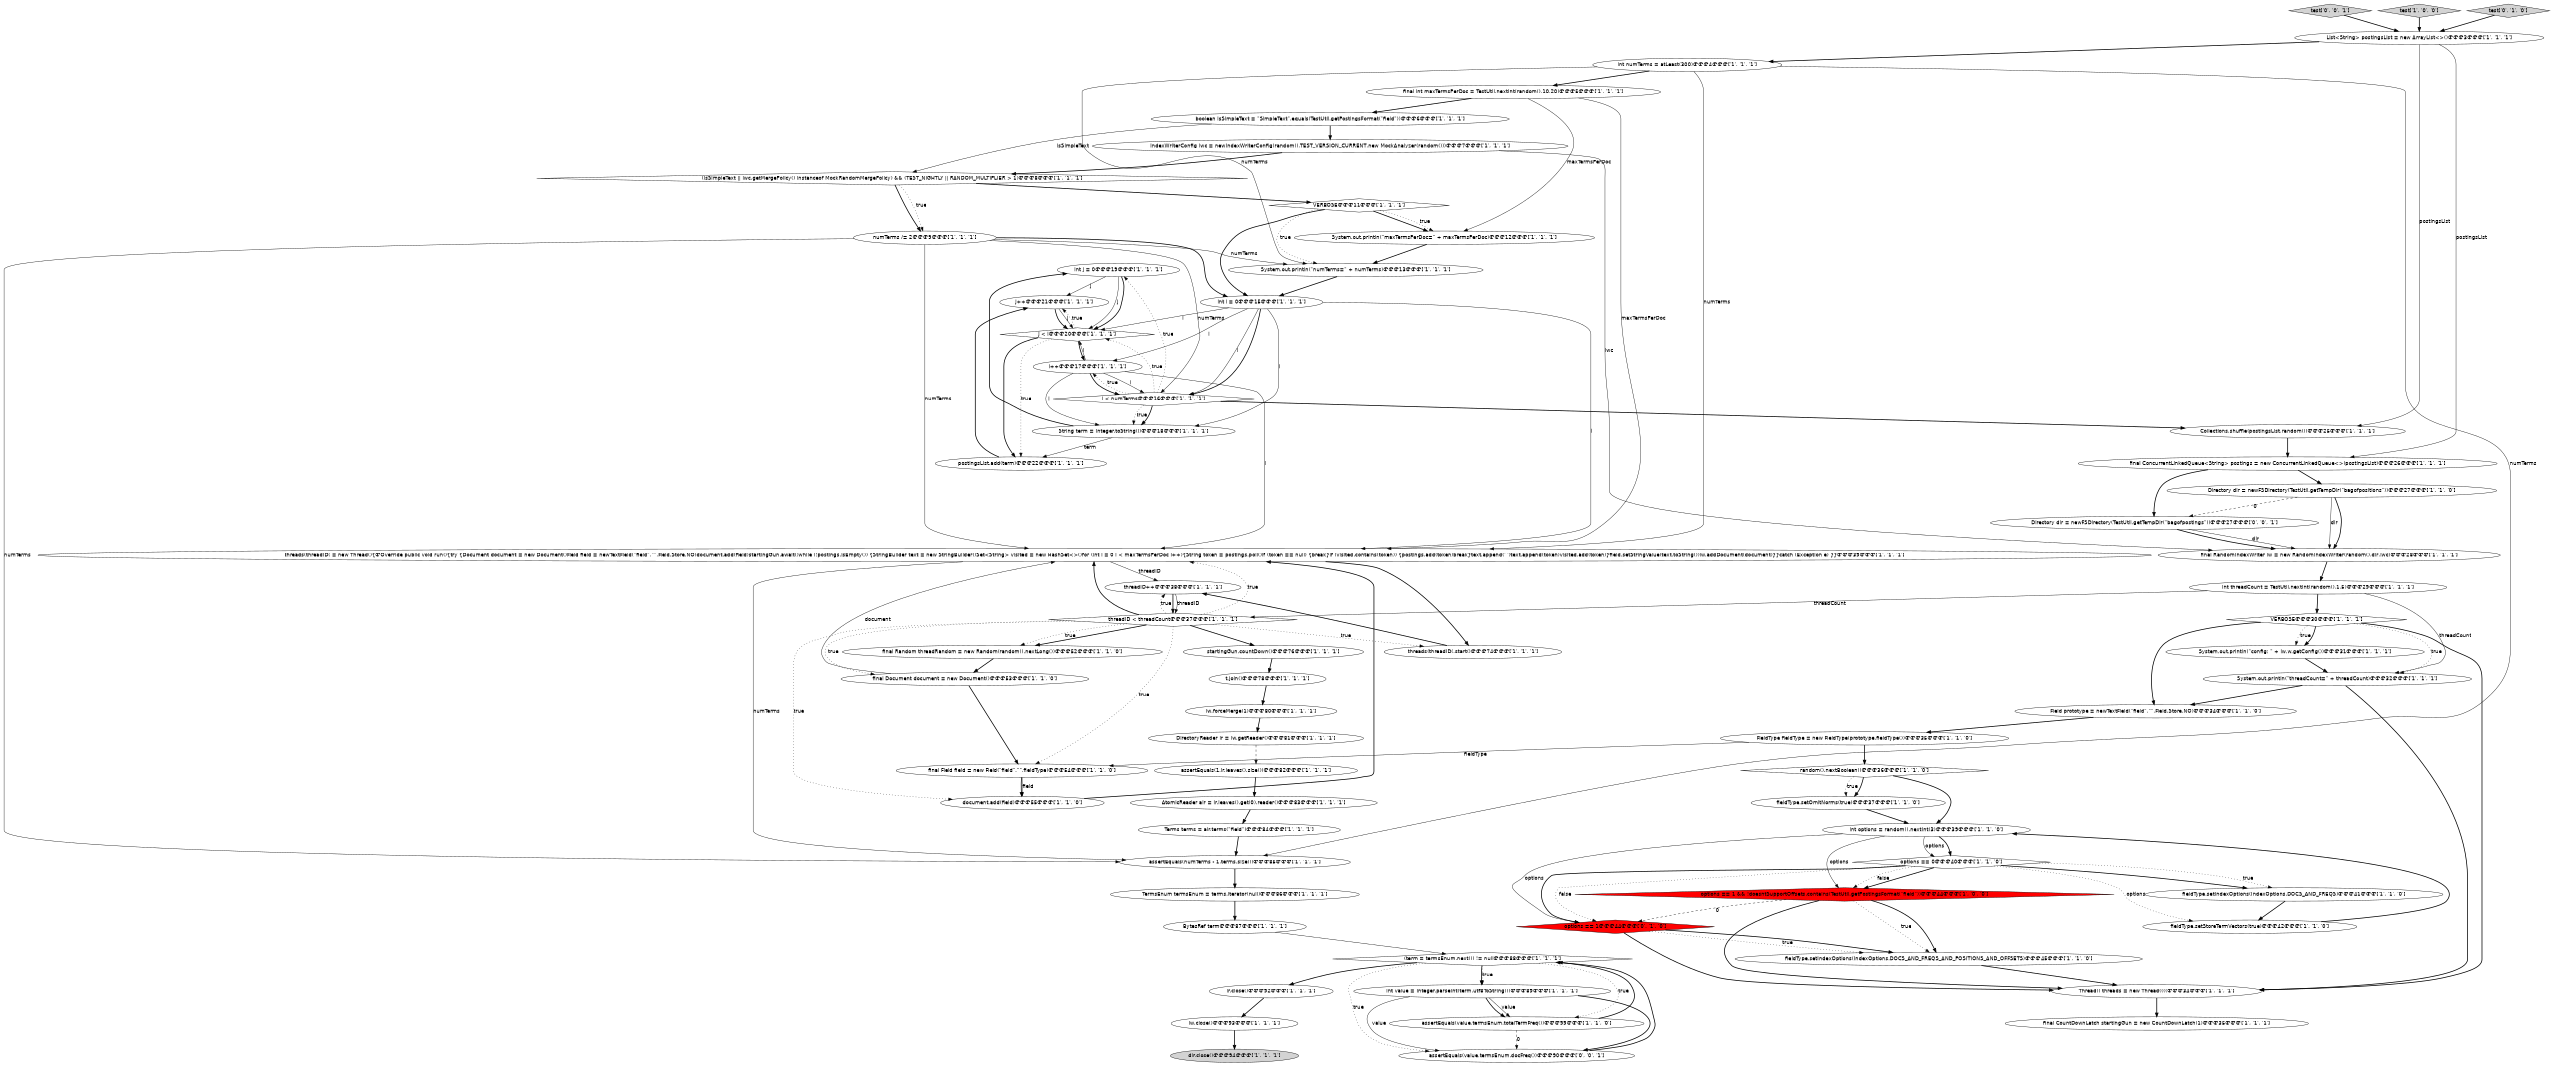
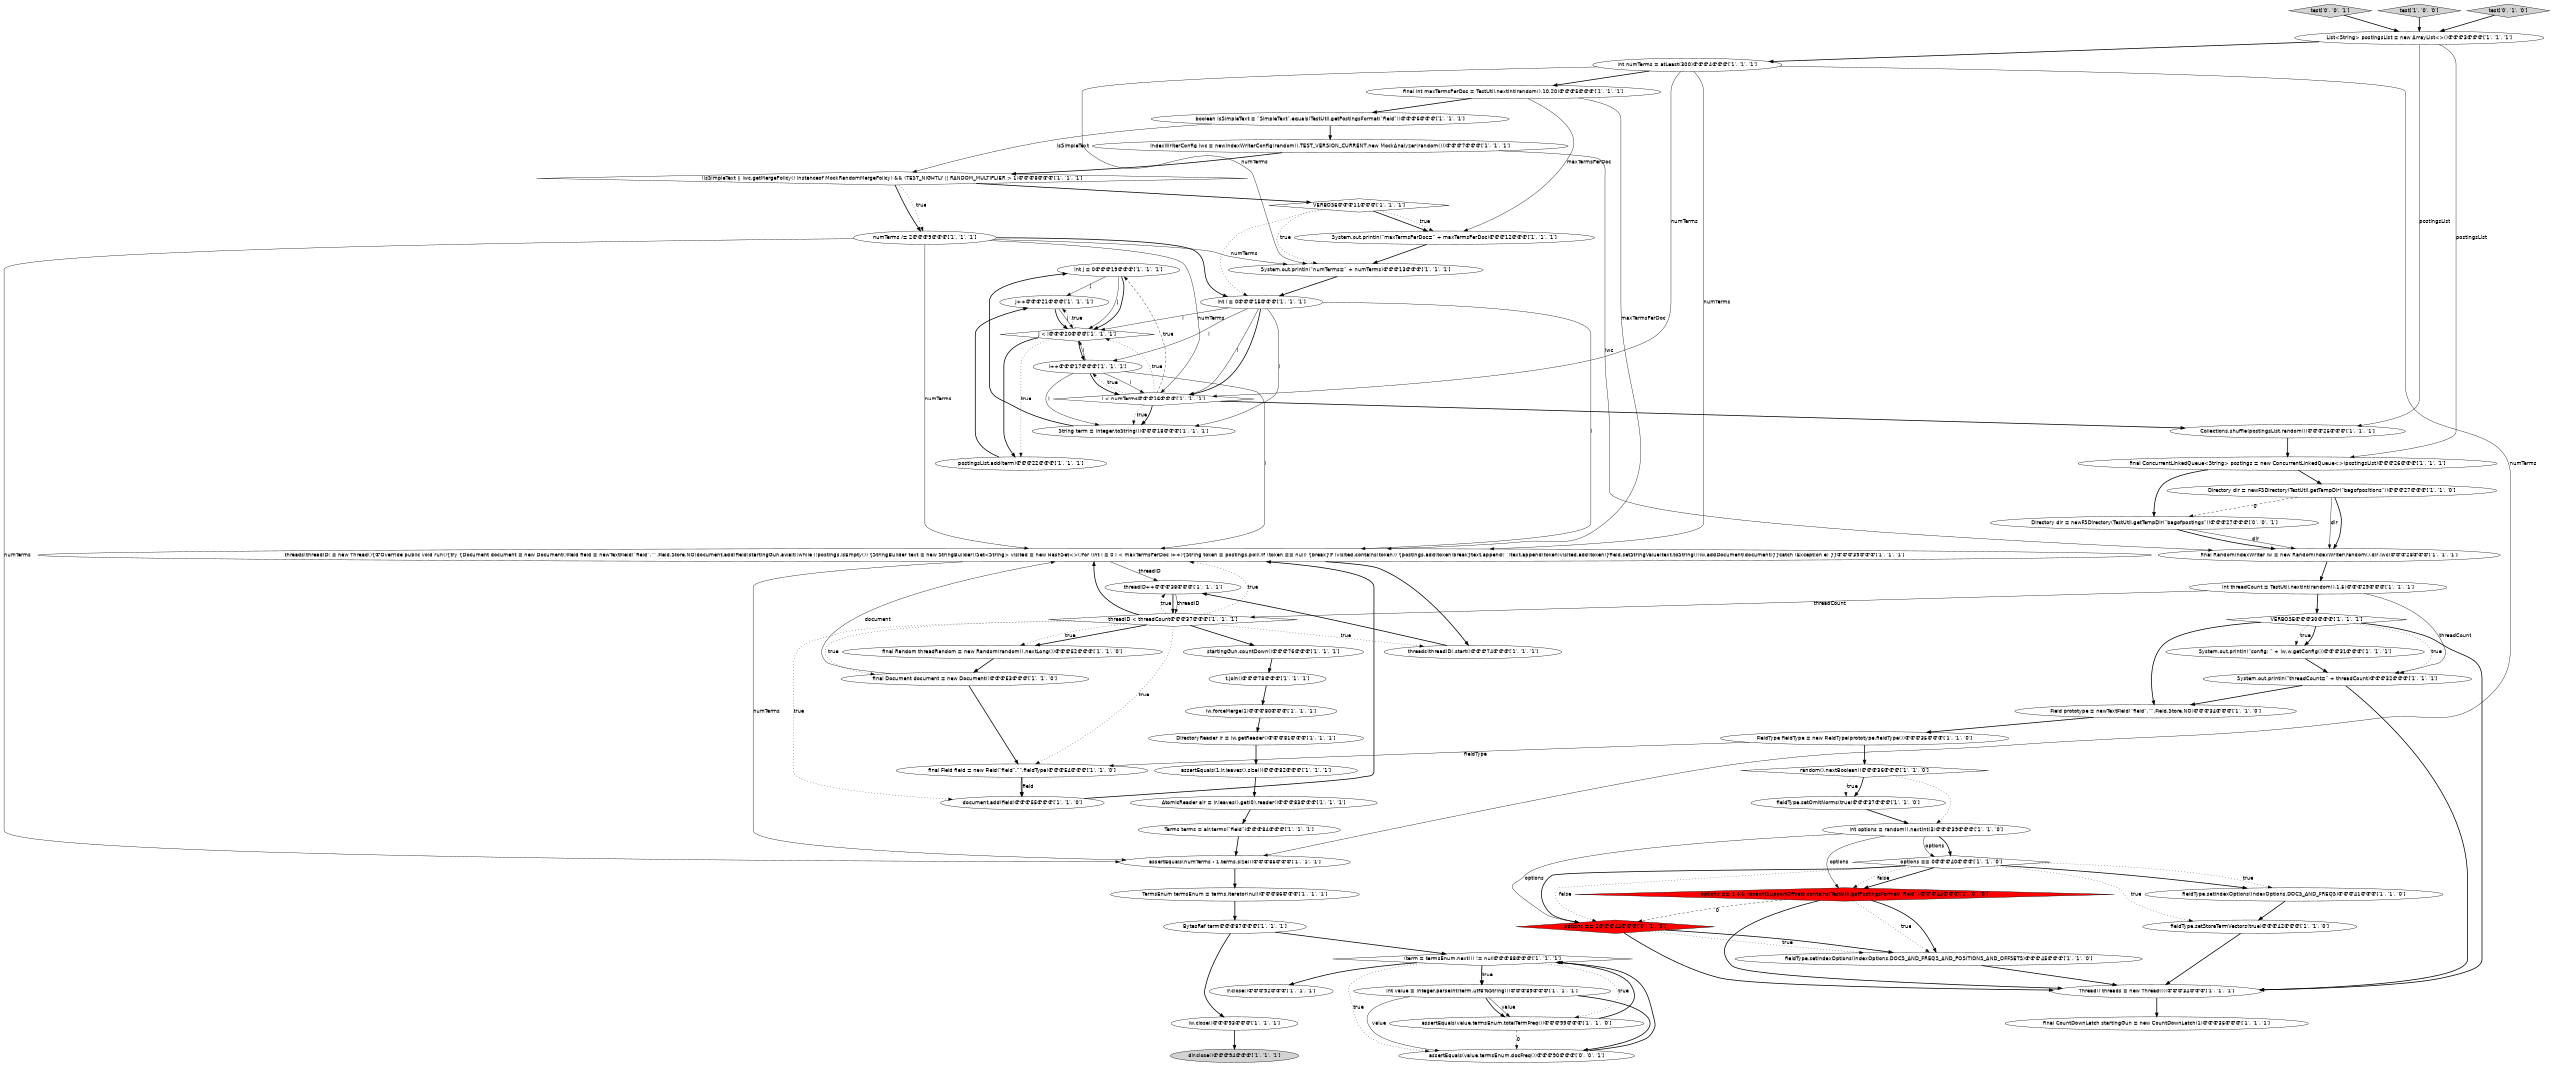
(1245, 231) -> (1245, 231)
(1160, 332) -> (1160, 332)
none -> (1574, 364)
(1079, 447) -> none
(1256, 753) -> (1256, 753)
(1936, 788) -> (1936, 788)
(2305, 855) -> (2205, 958)
(2136, 894) -> (2136, 894)
(1359, 943) -> (1359, 943)
(1254, 1006) -> (1209, 975)
